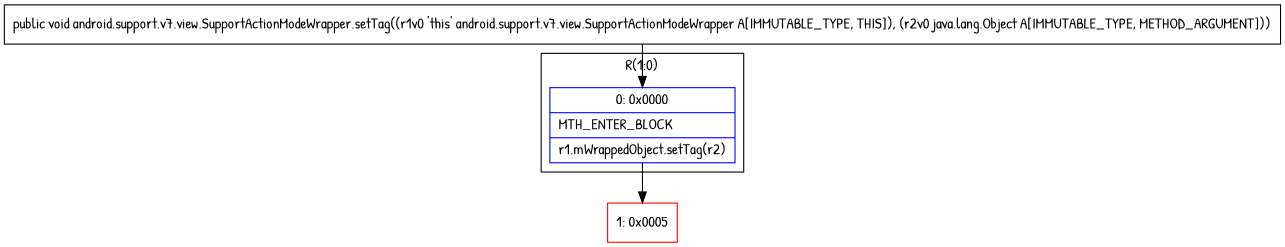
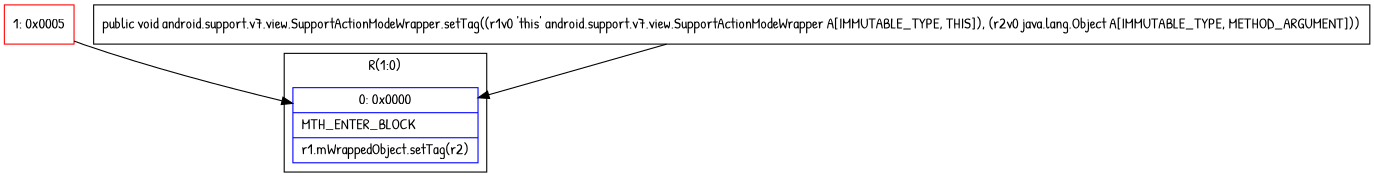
(642, 179) -> (177, 73)
